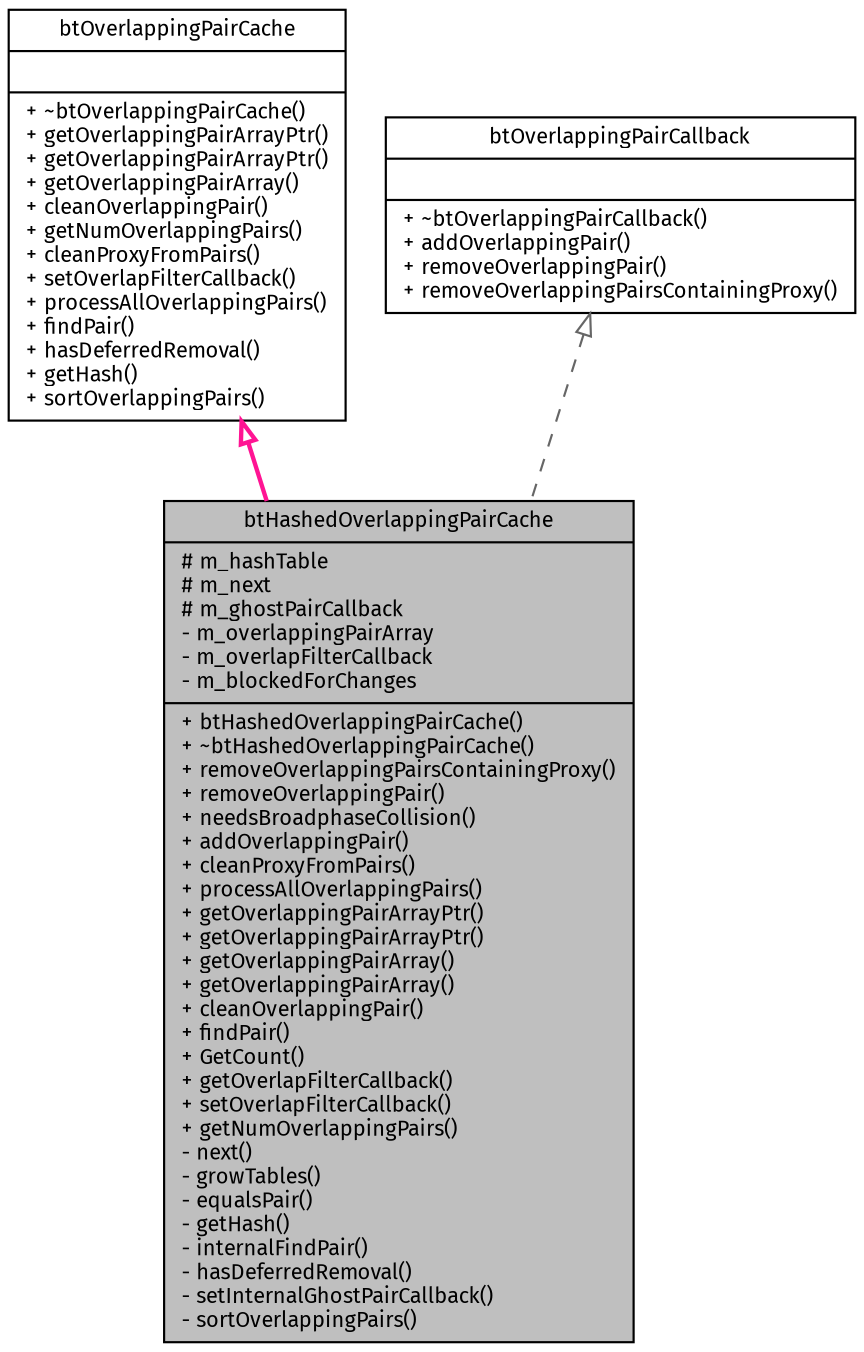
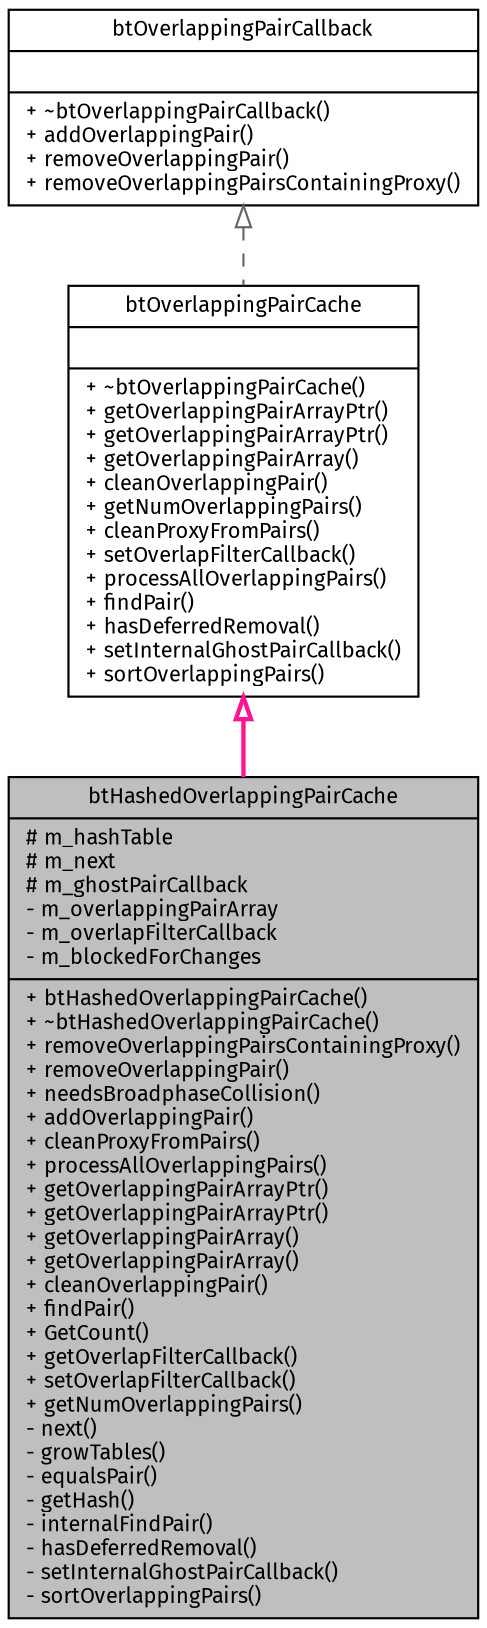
(83, 375) -> (243, 651)
(557, 418) -> (243, 256)
